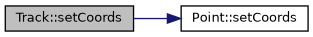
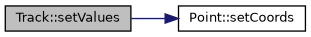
(69, 19) -> (68, 19)
